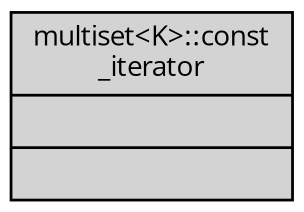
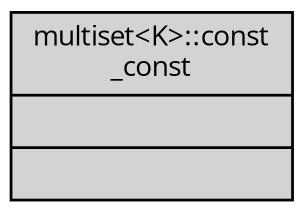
(152, 68) -> (152, 68)
